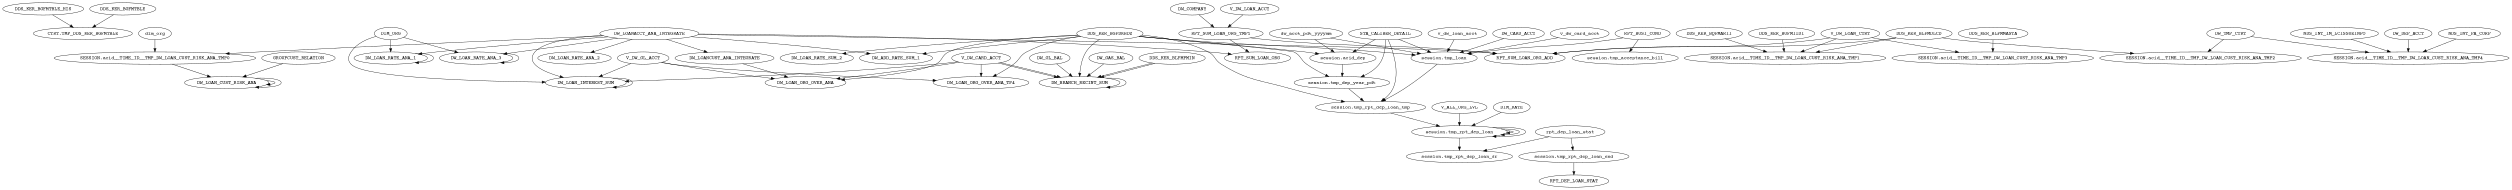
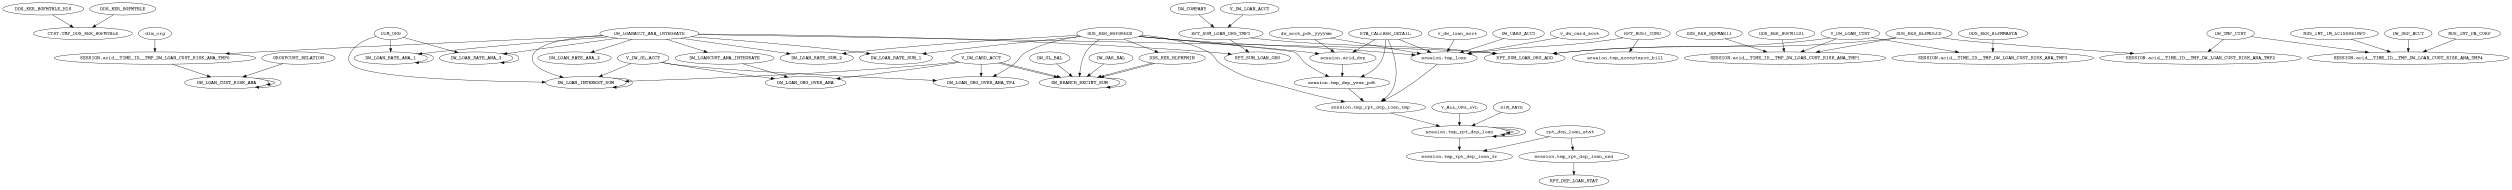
none -> (734, 46)
(970, 46) -> (1139, 45)
(896, 58) -> (896, 58)
